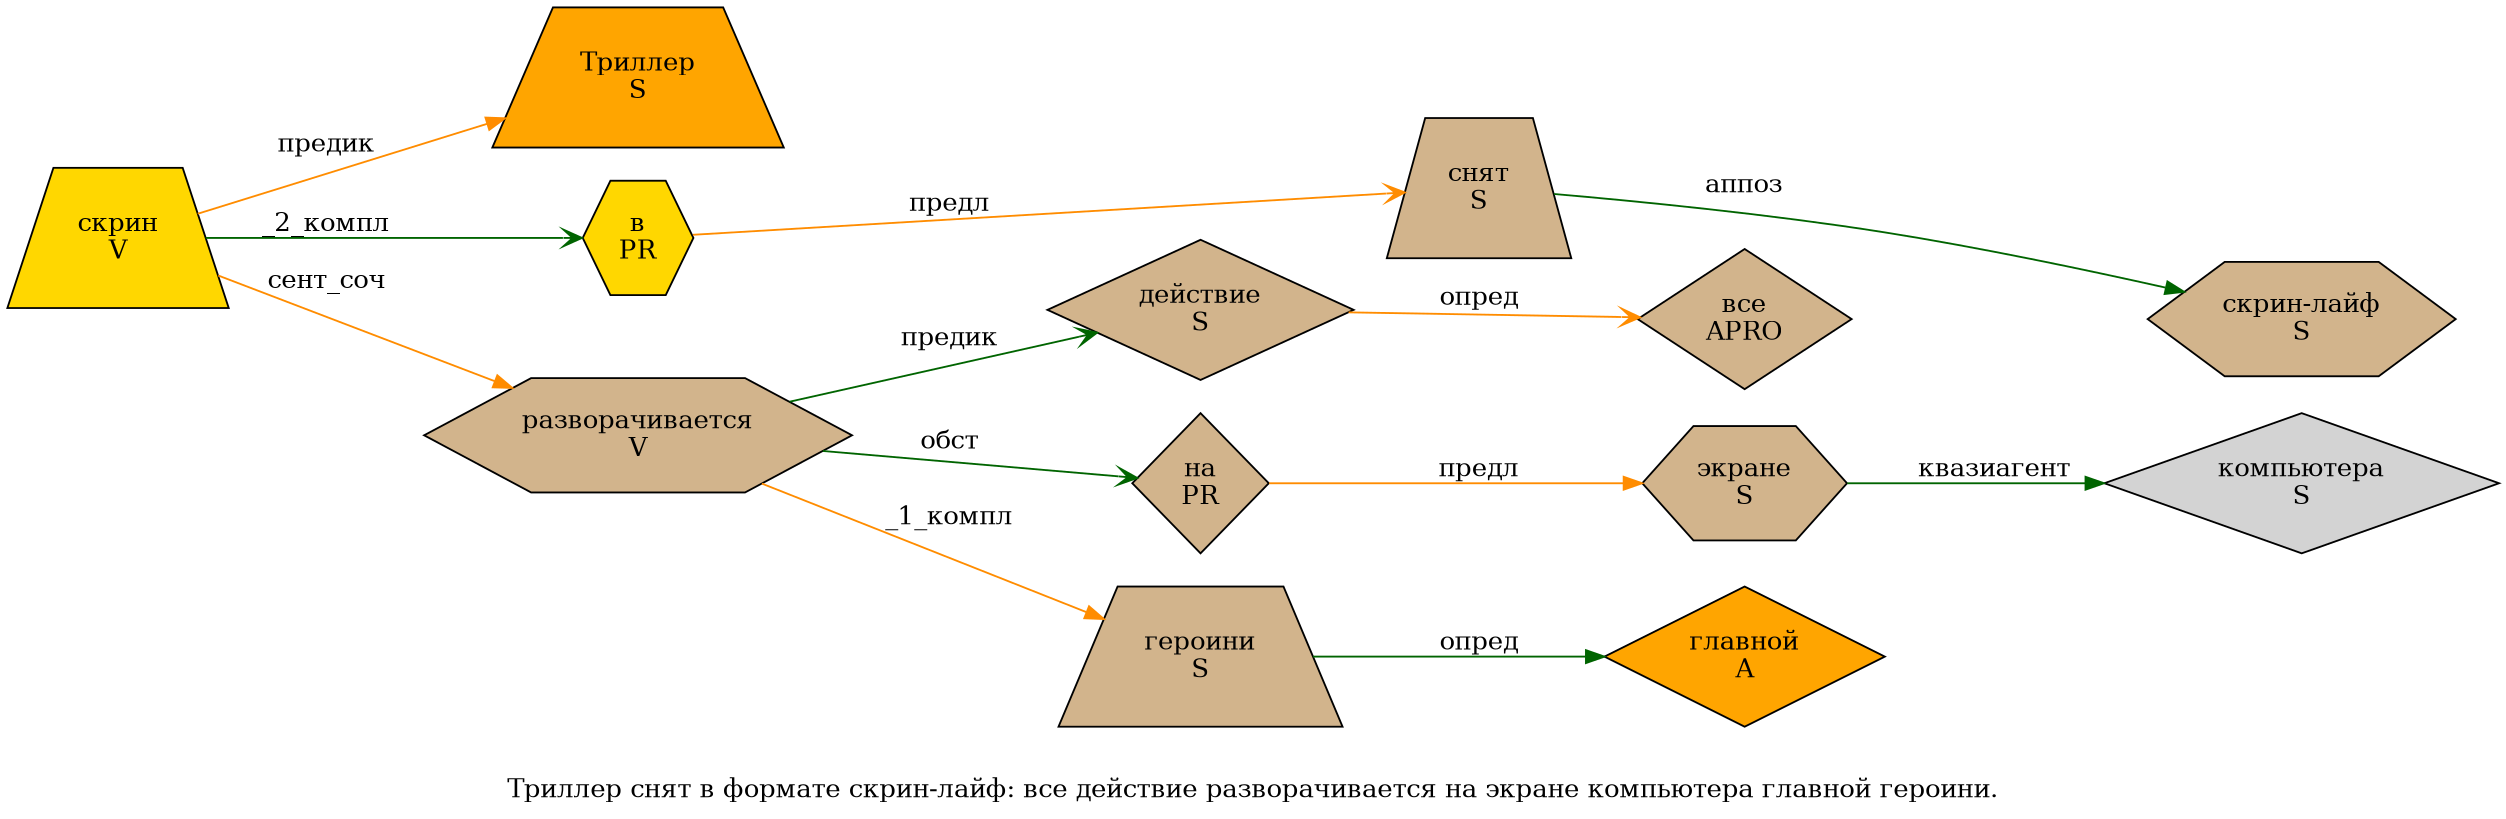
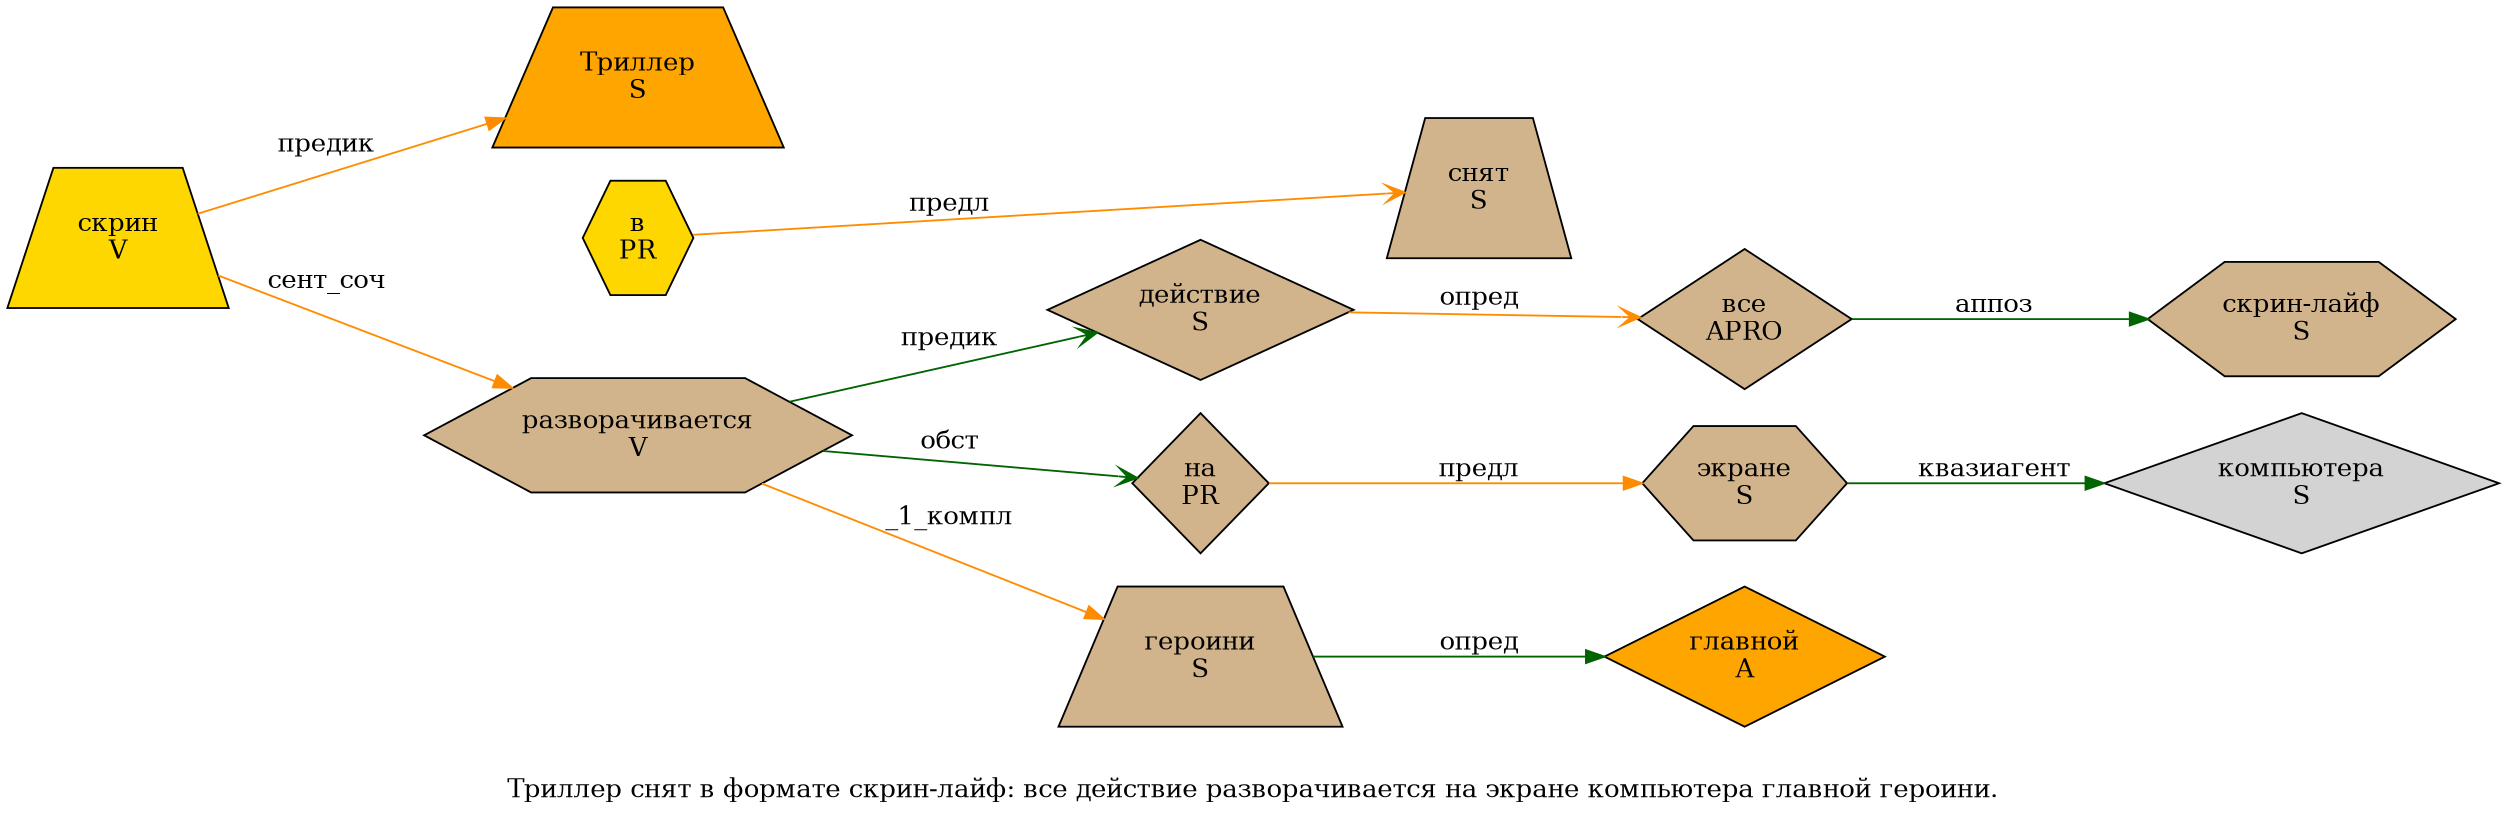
(1862, 229) -> (1991, 319)
(384, 238) -> none
